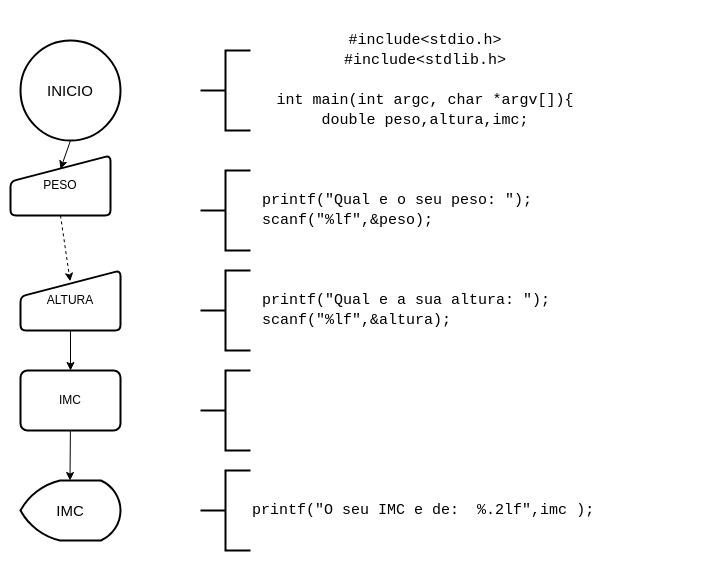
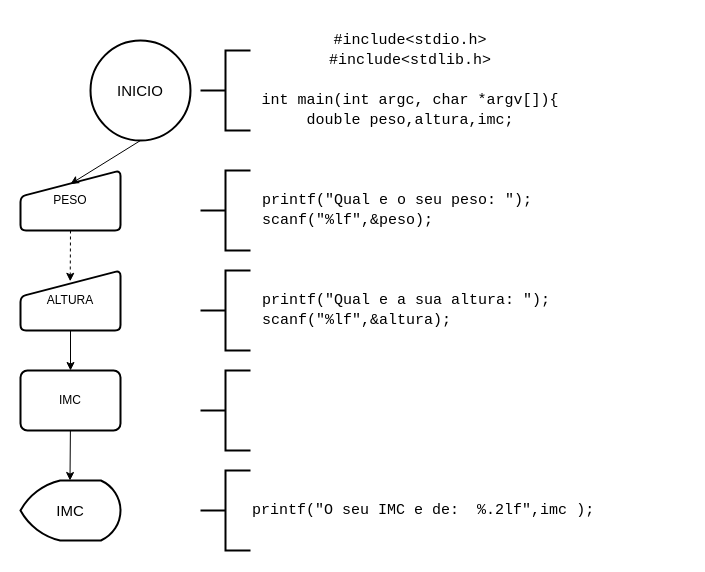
(426, 81) -> (411, 81)
(71, 91) -> (141, 91)
(61, 186) -> (71, 201)
